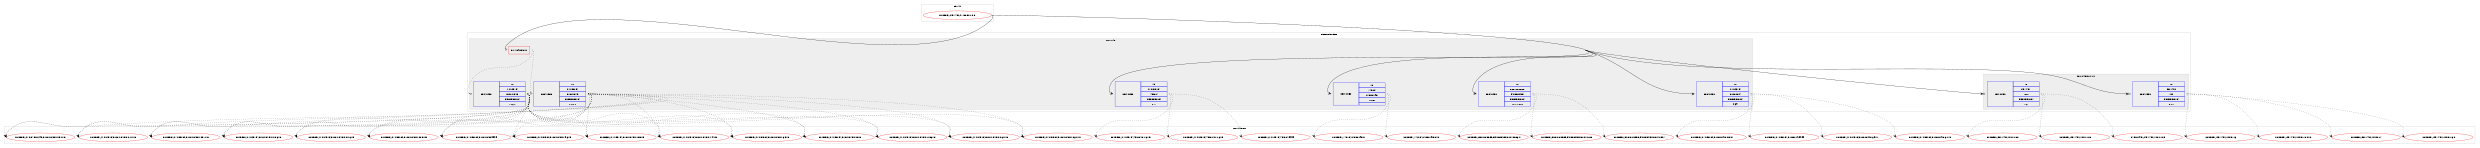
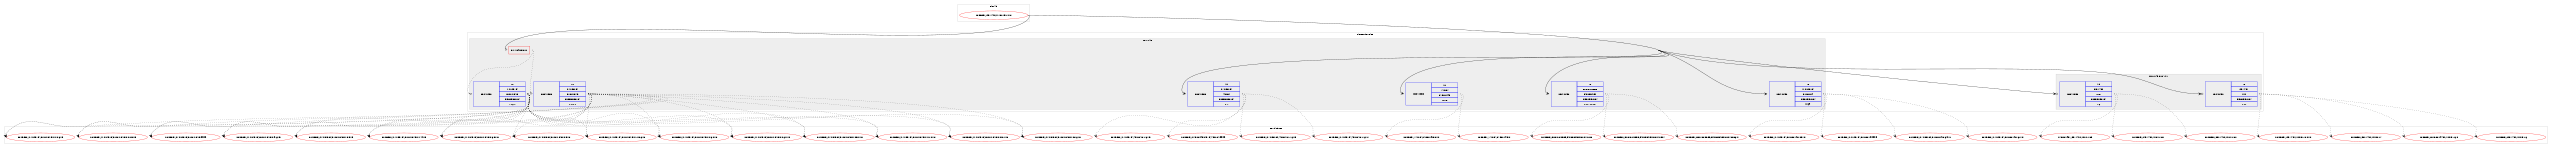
(41, 137) -> (840, 137)
(1276, 137) -> (1203, 137)
none -> (1349, 137)
(2439, 137) -> (2439, 137)
